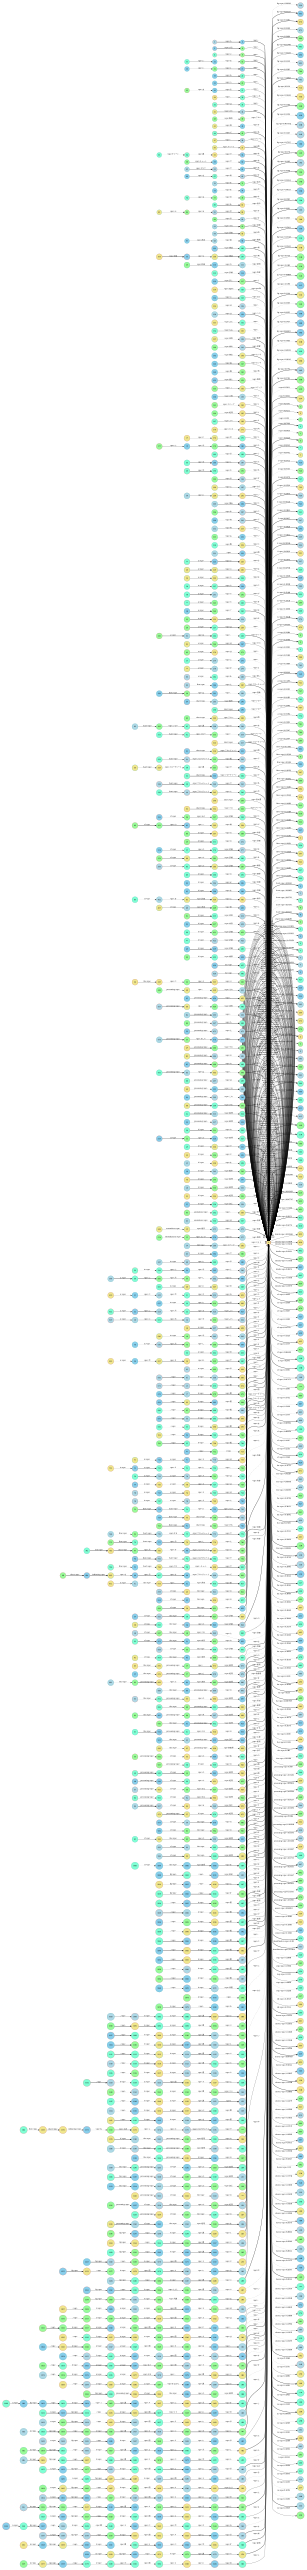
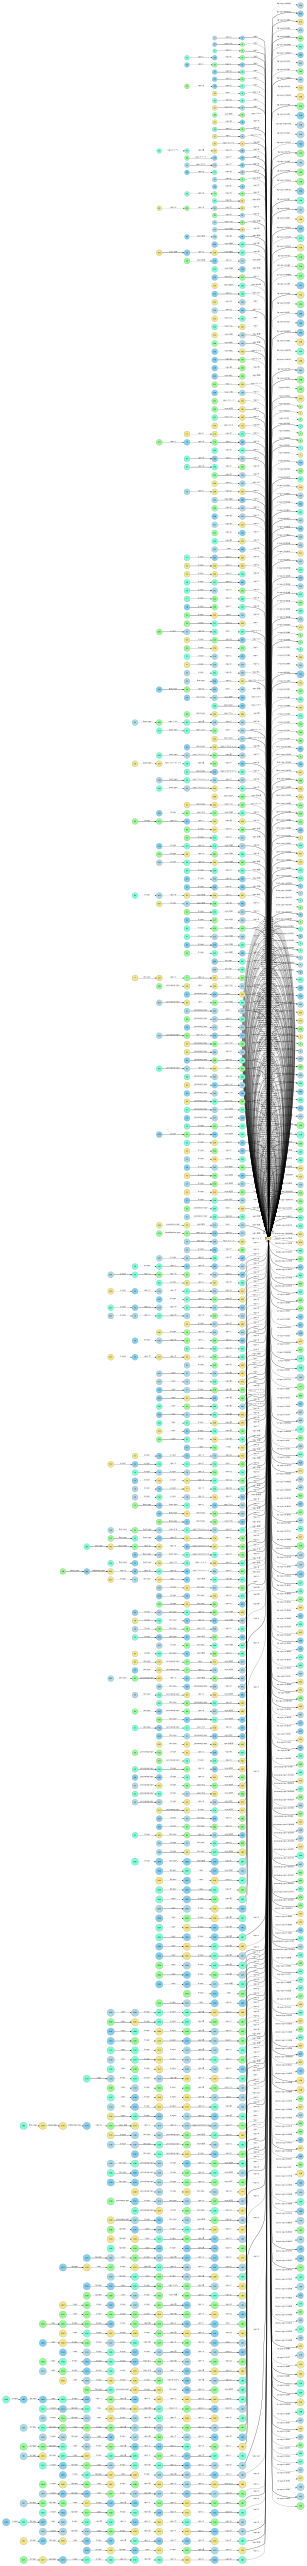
(228, 1637) -> (228, 1629)
(300, 2211) -> none
